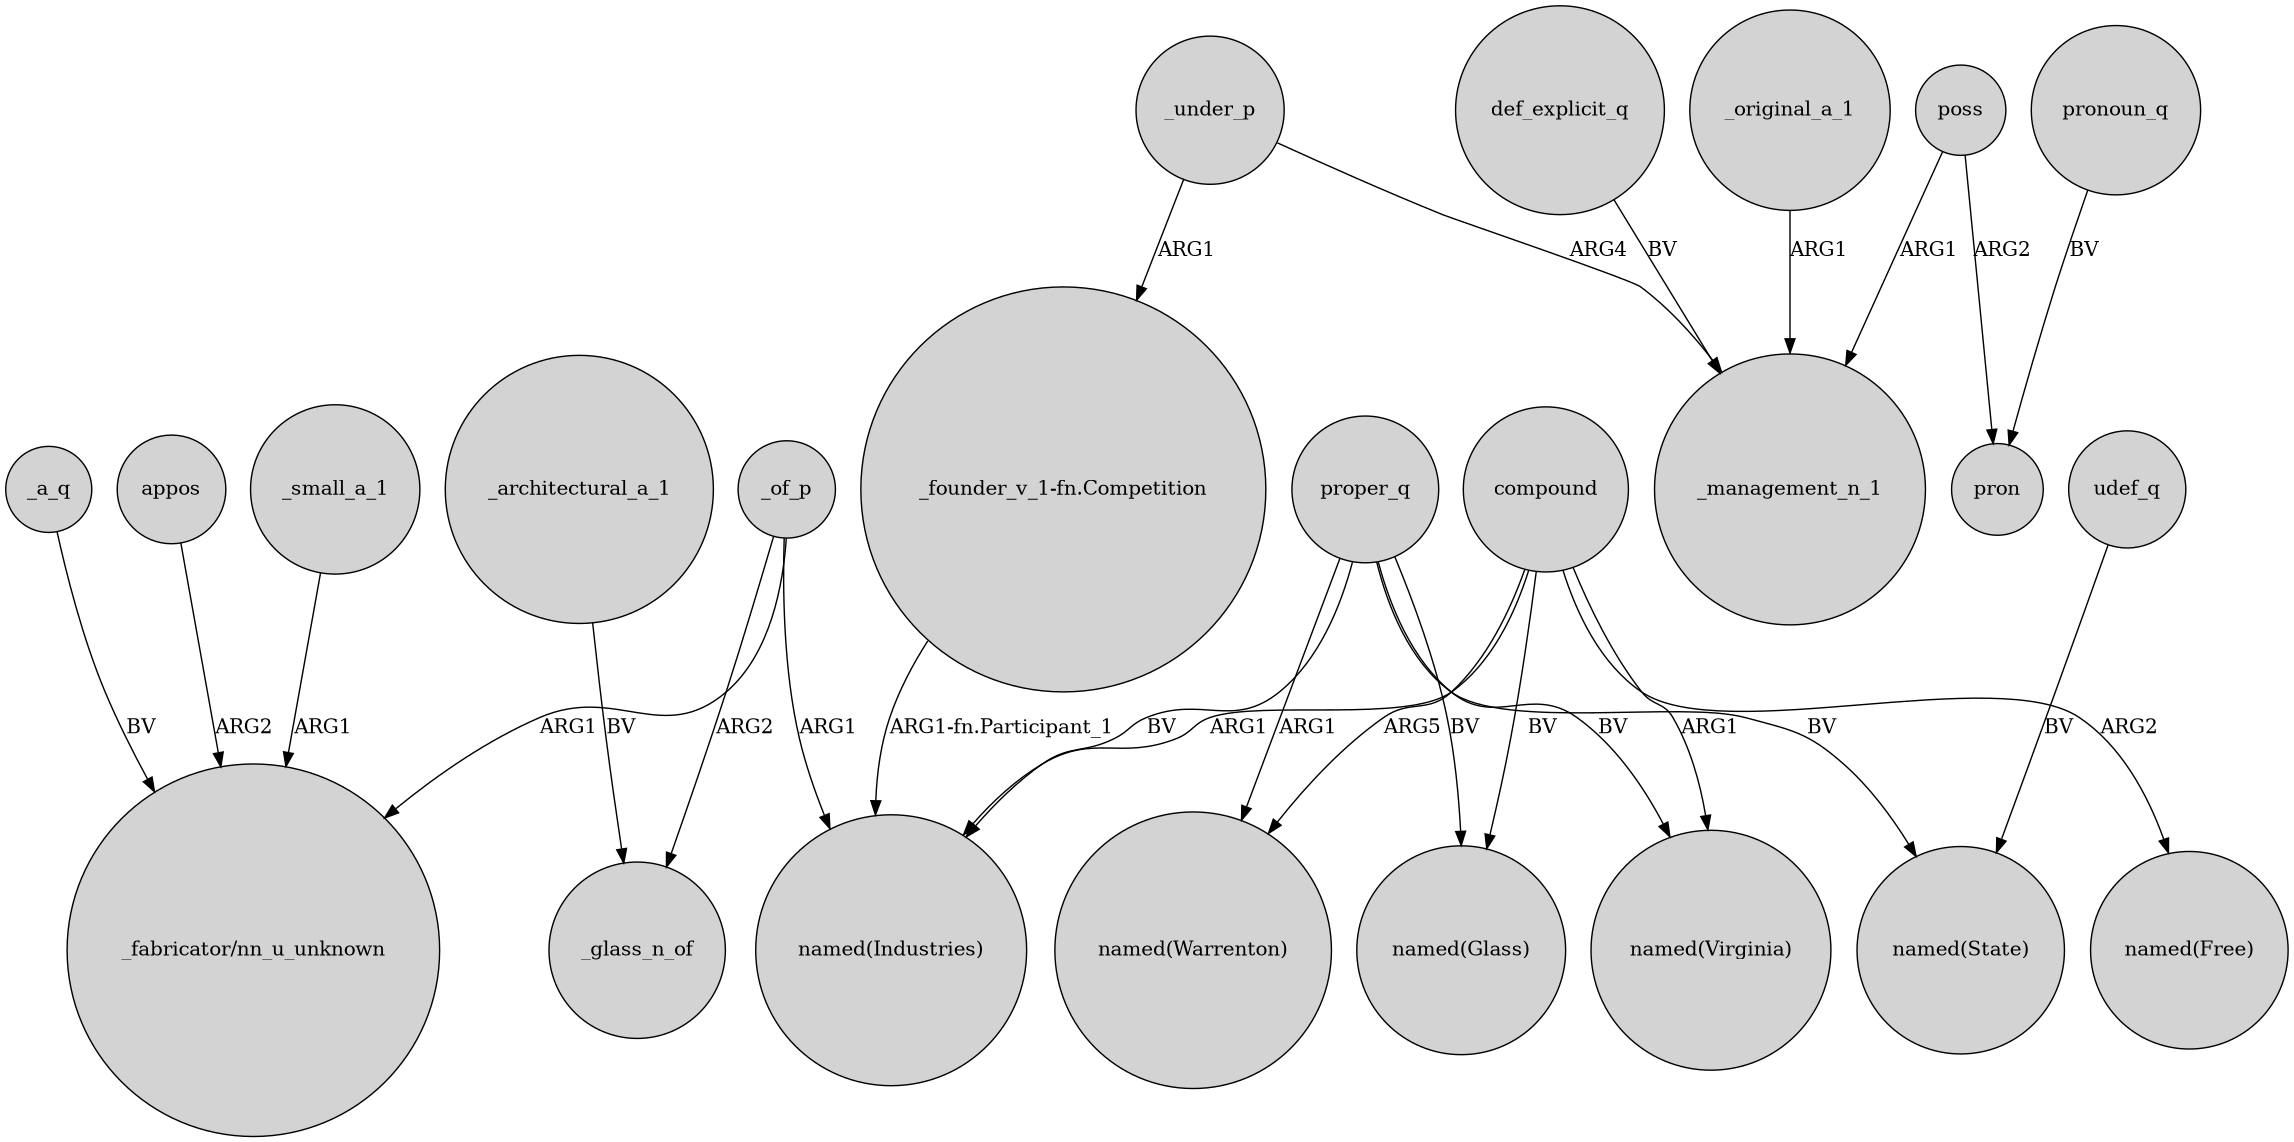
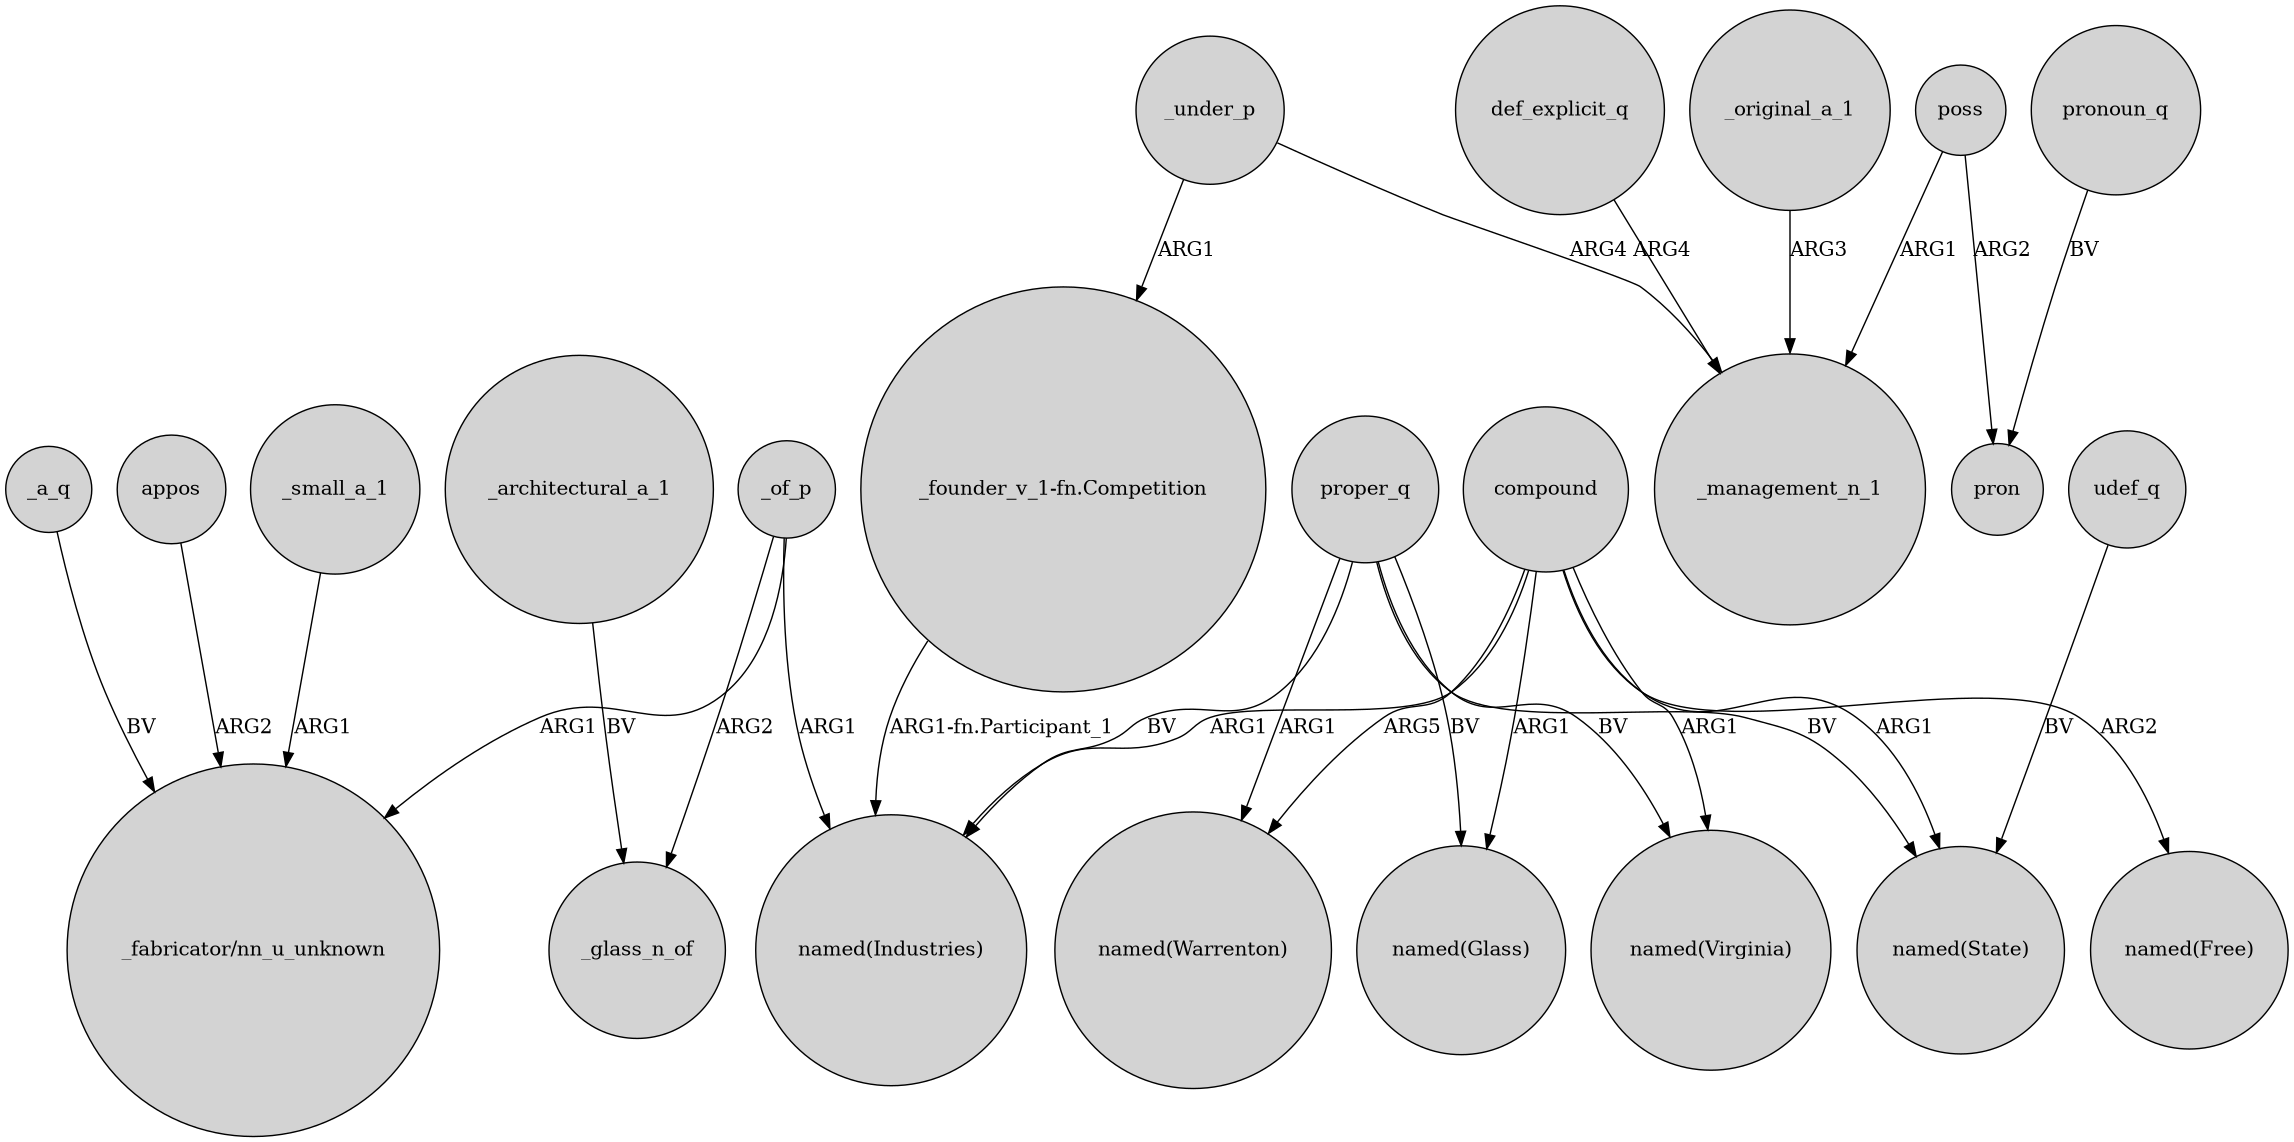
(1662, 251) -> (1662, 251)
(1819, 251) -> (1819, 251)
none -> (1773, 700)
(1542, 728) -> (1542, 728)
